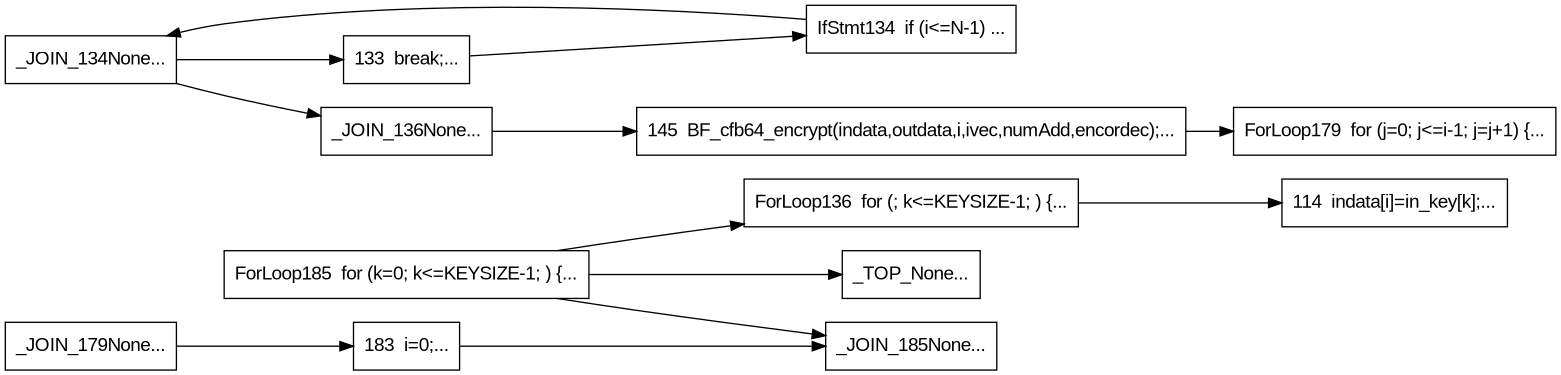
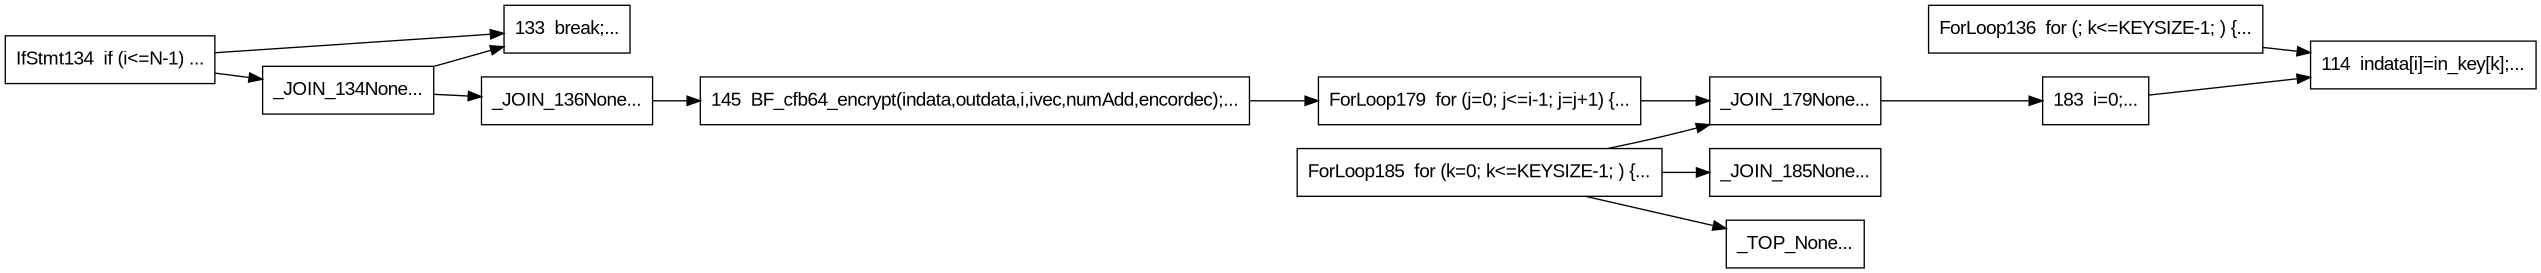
(631, 46) -> (353, 43)
none -> (1668, 101)
(644, 238) -> (1652, 139)
(636, 346) -> (2223, 87)
